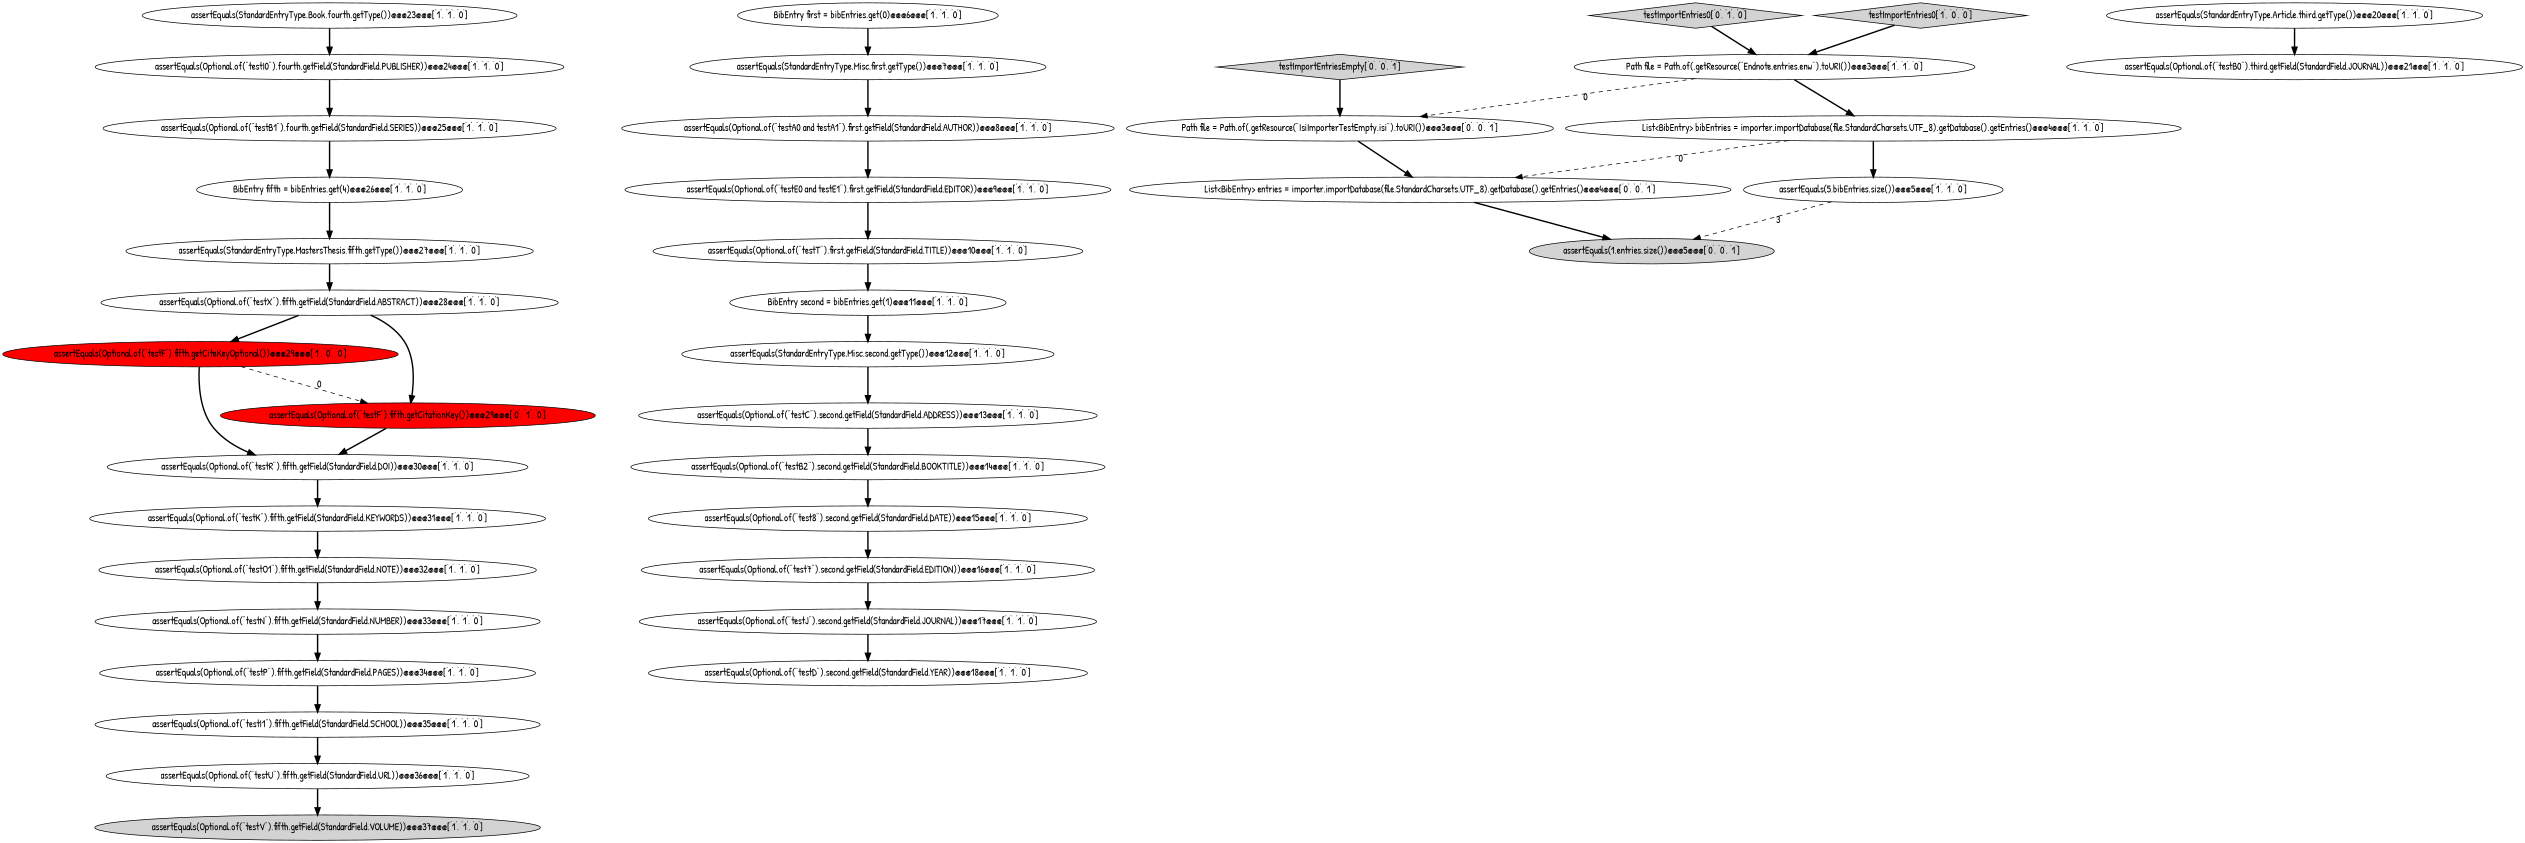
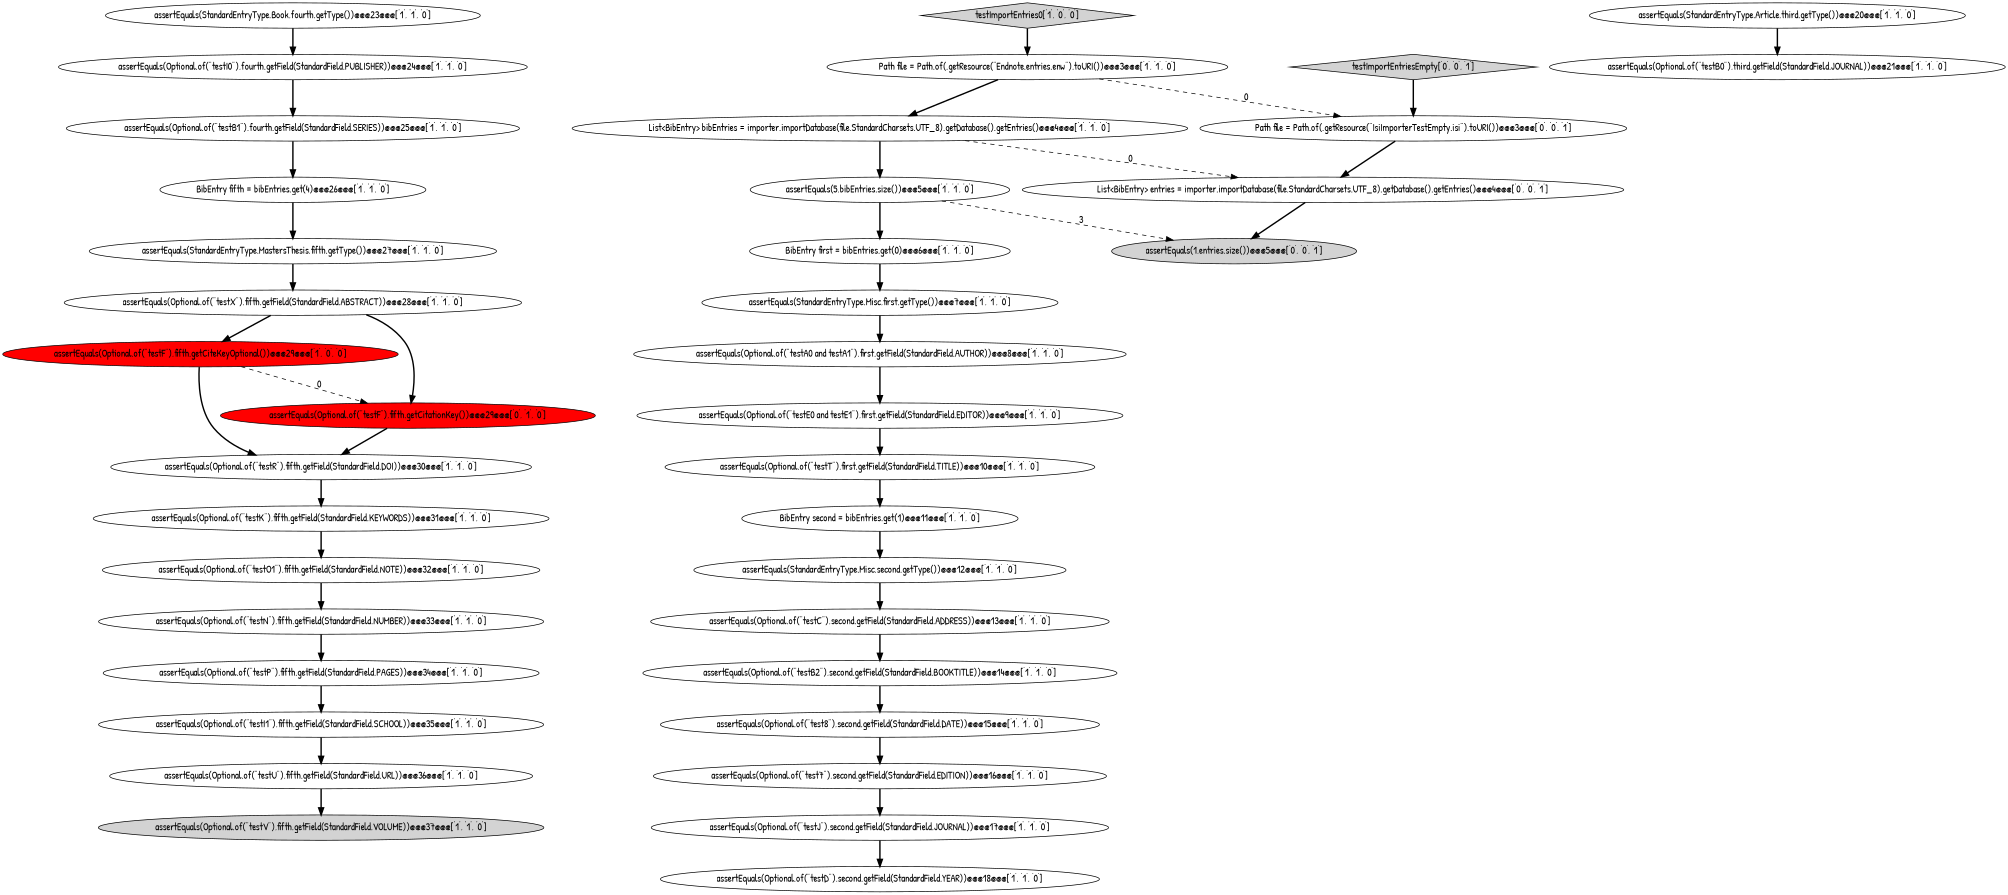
(1696, 16) -> none
none -> (880, 217)
